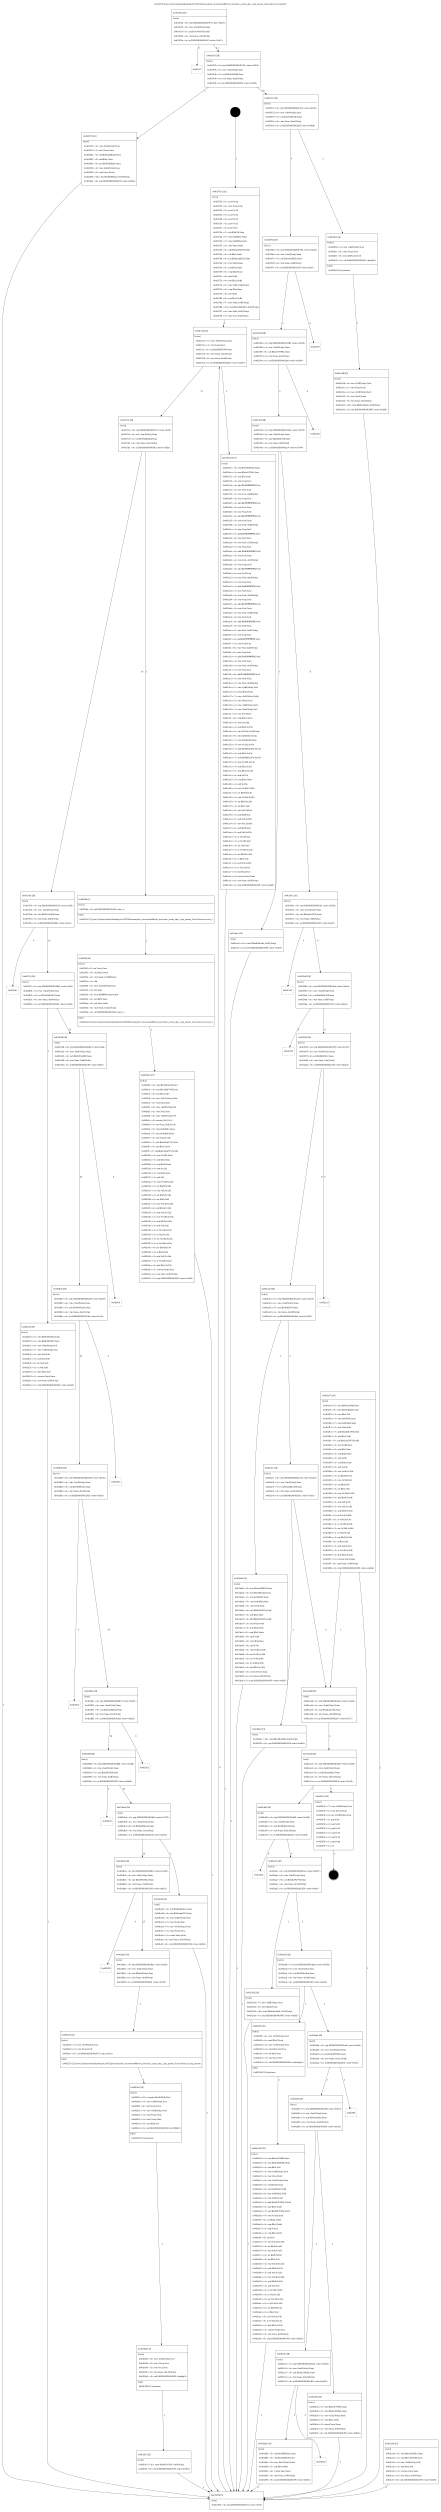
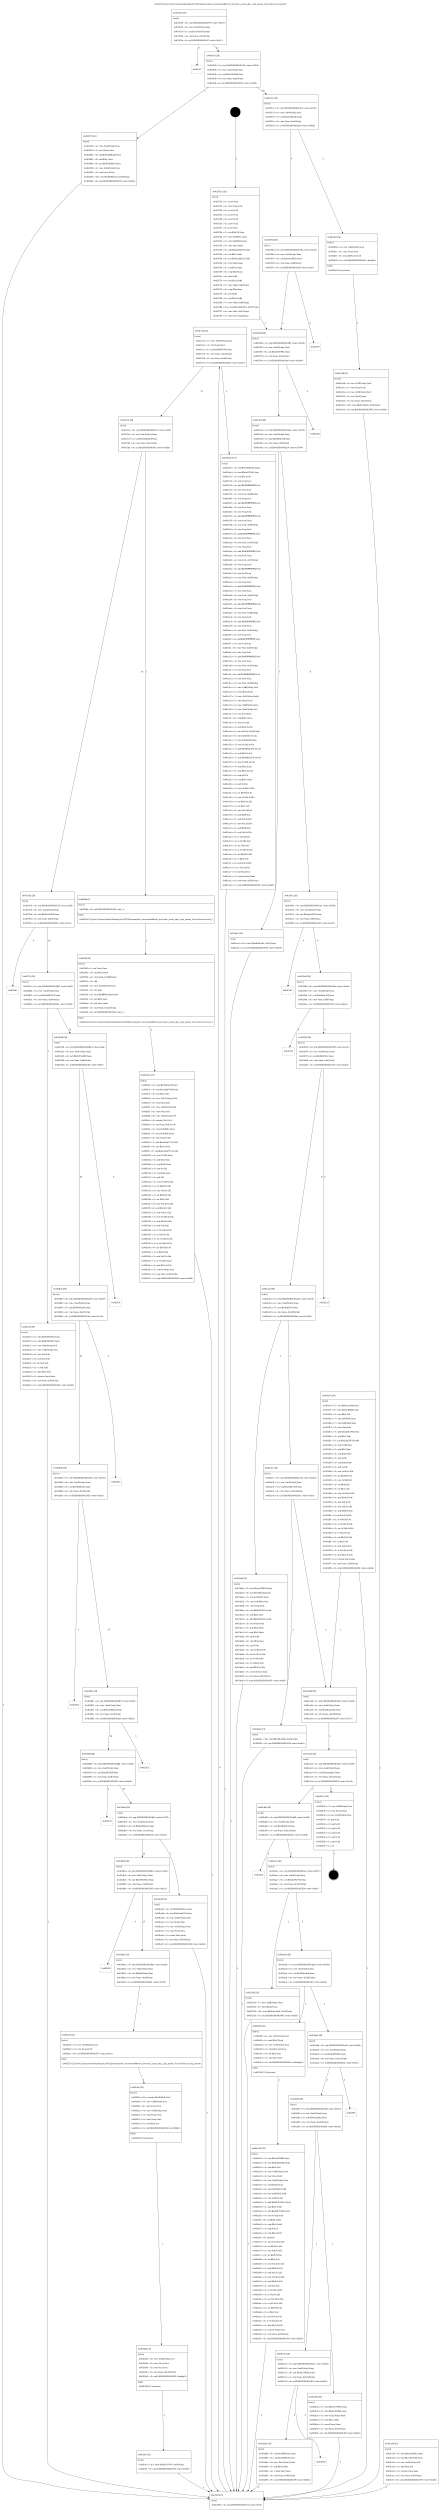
(224, 323) -> (263, 323)
